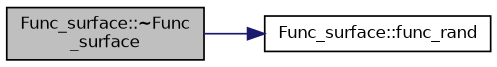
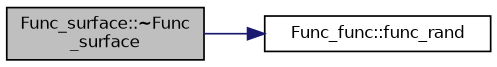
(378, 34) -> (378, 34)
